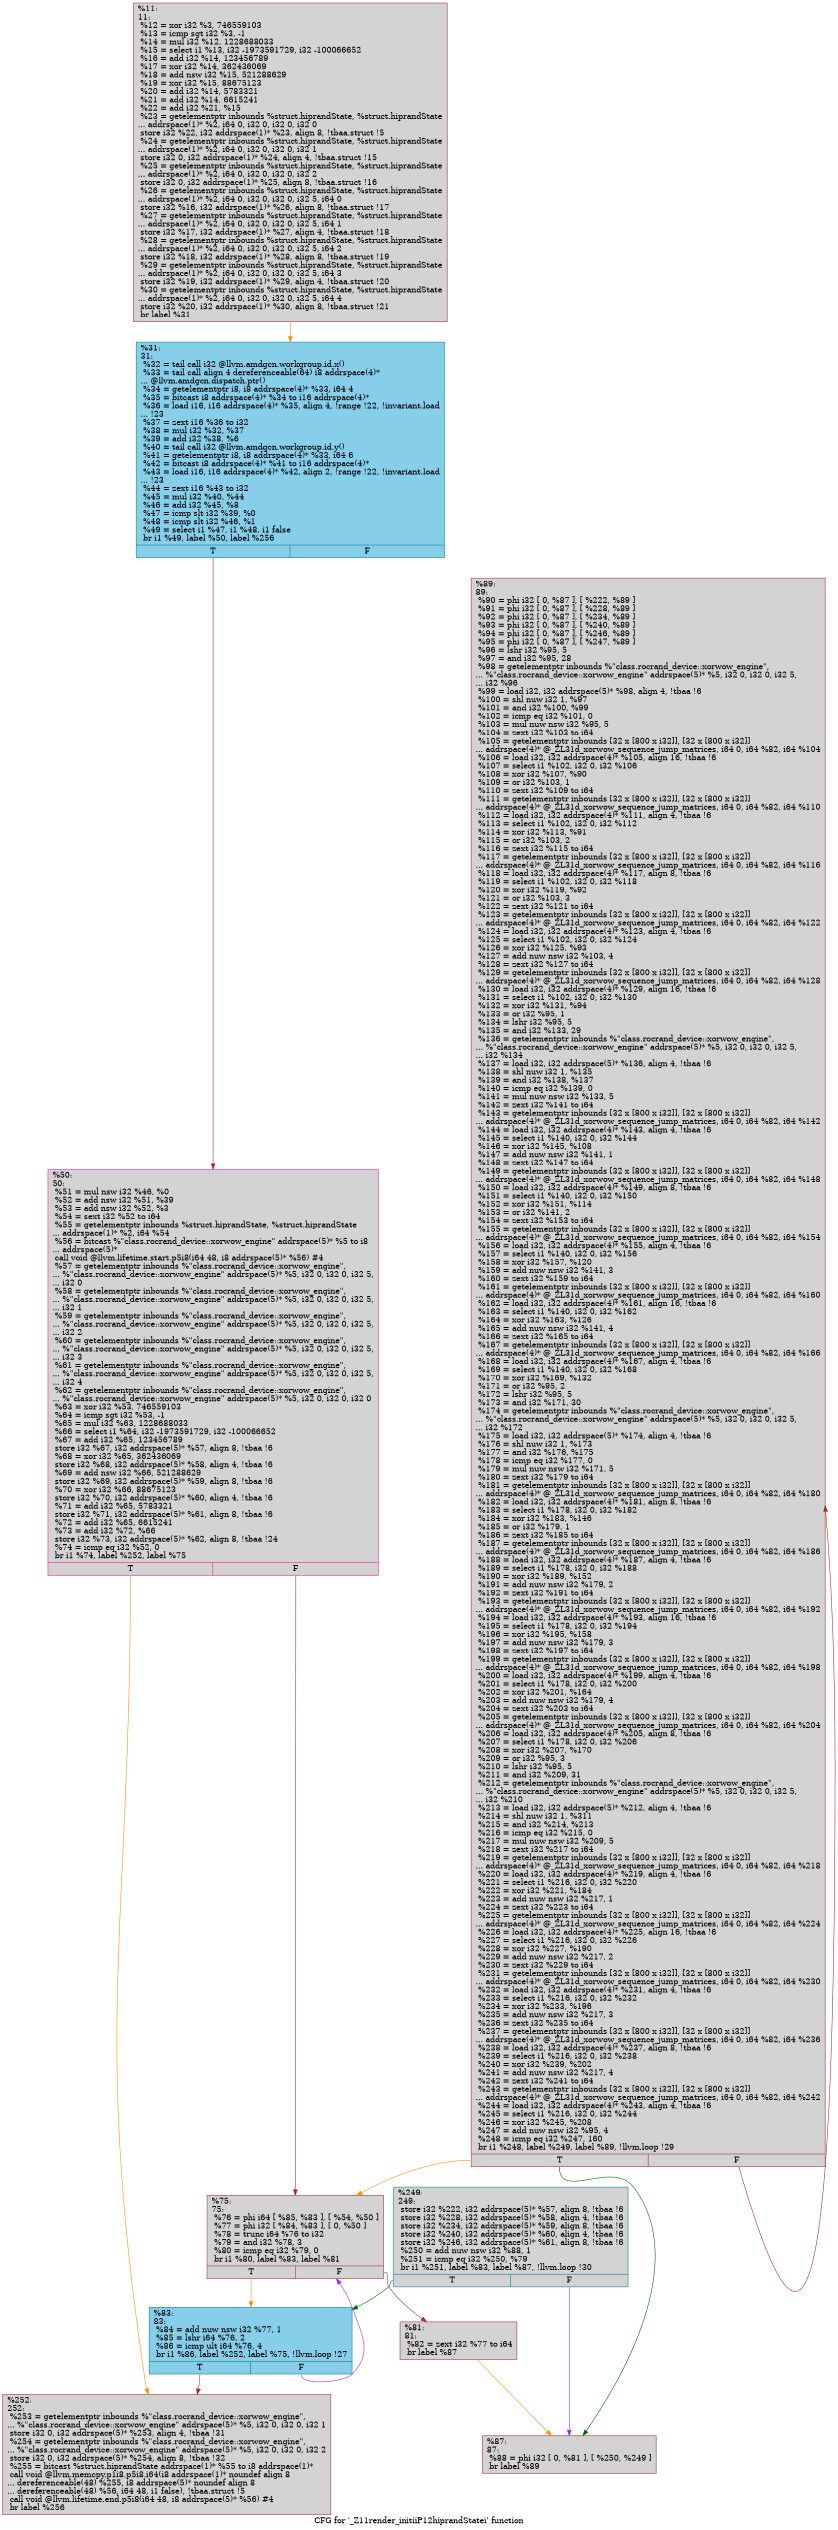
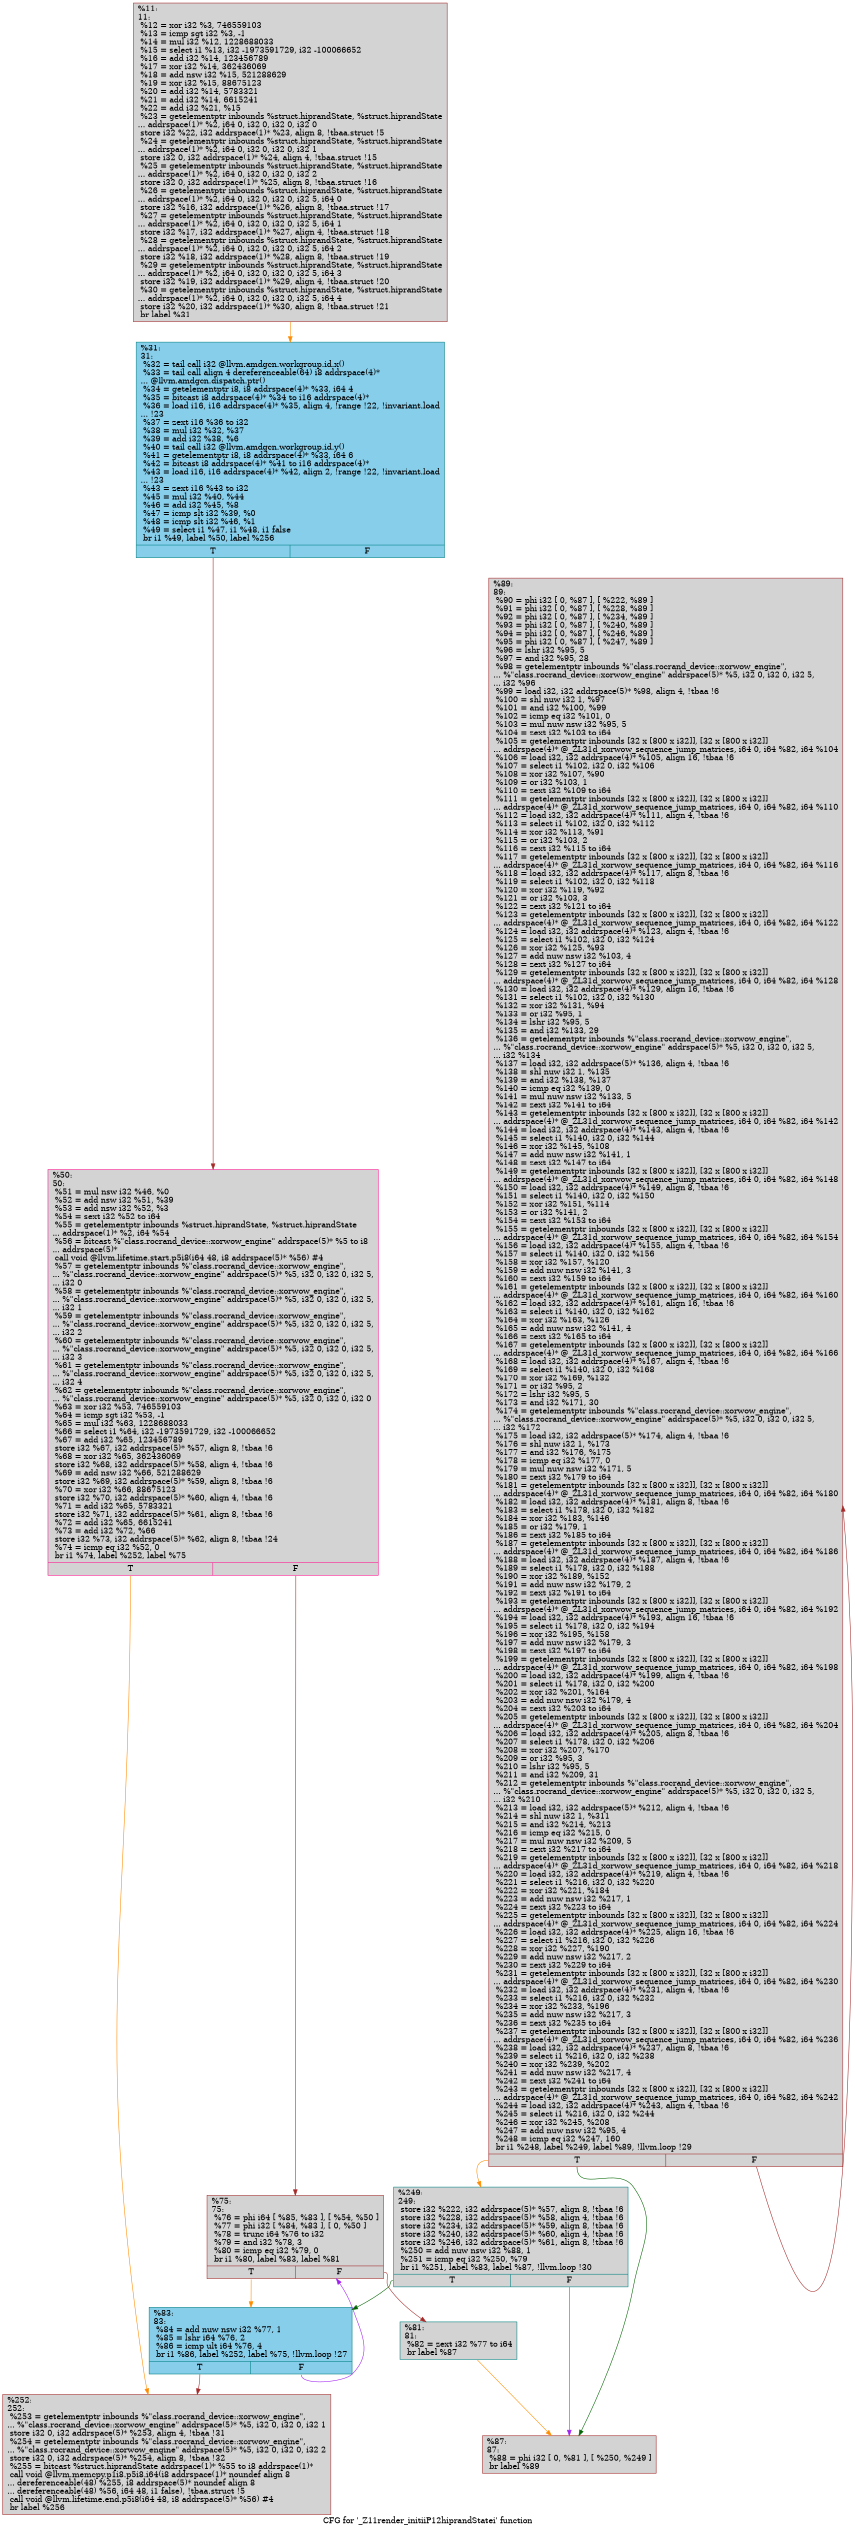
(195, 489) -> (195, 489)
(414, 2170) -> (477, 2168)
(458, 2341) -> (458, 2341)
